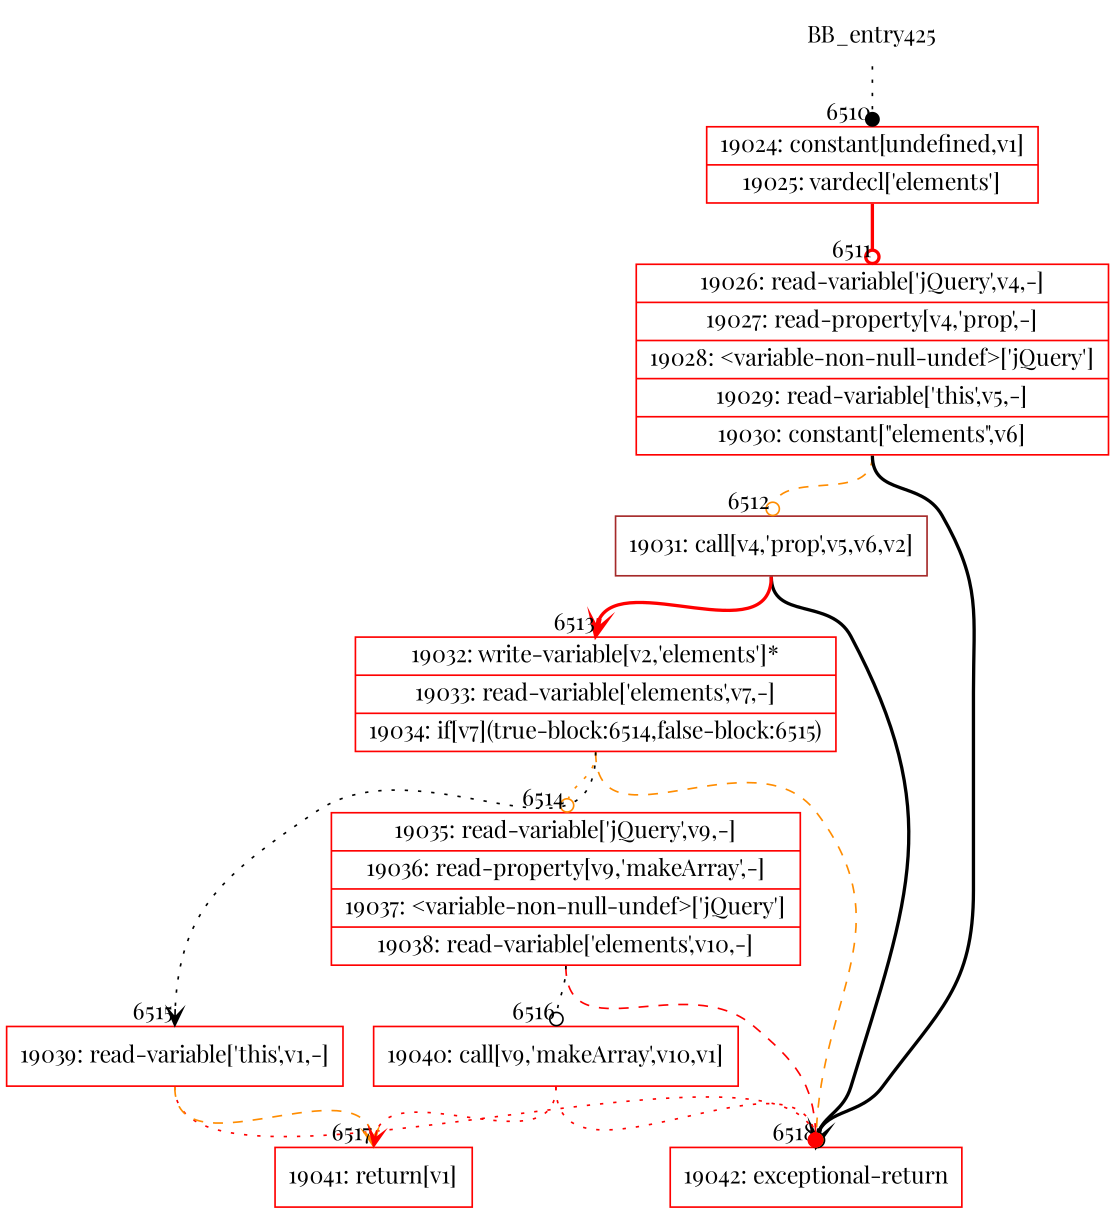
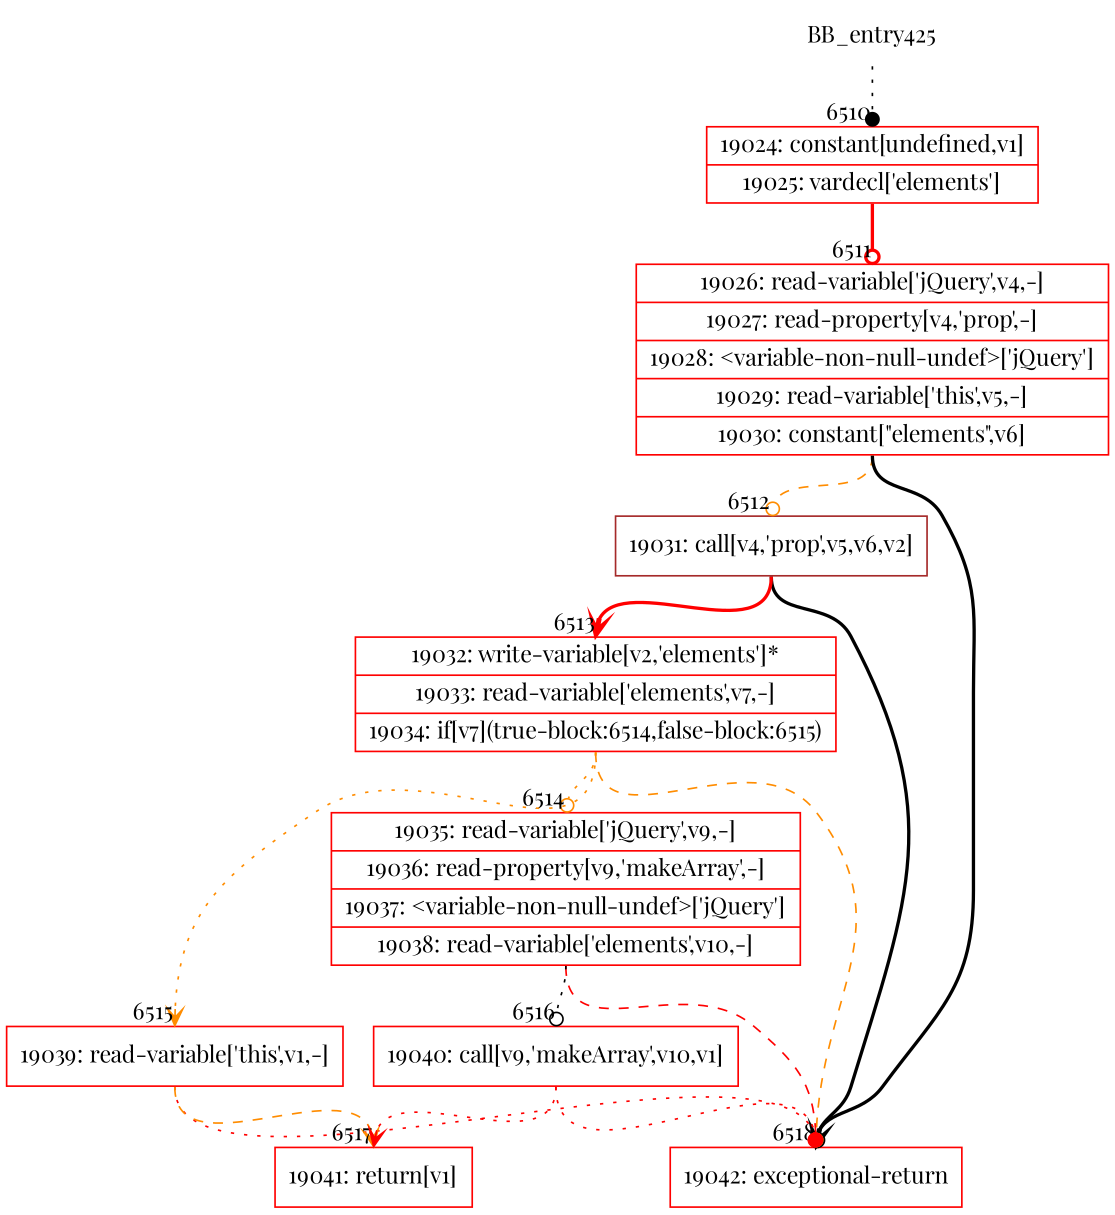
(346, 799) -> (346, 799)
